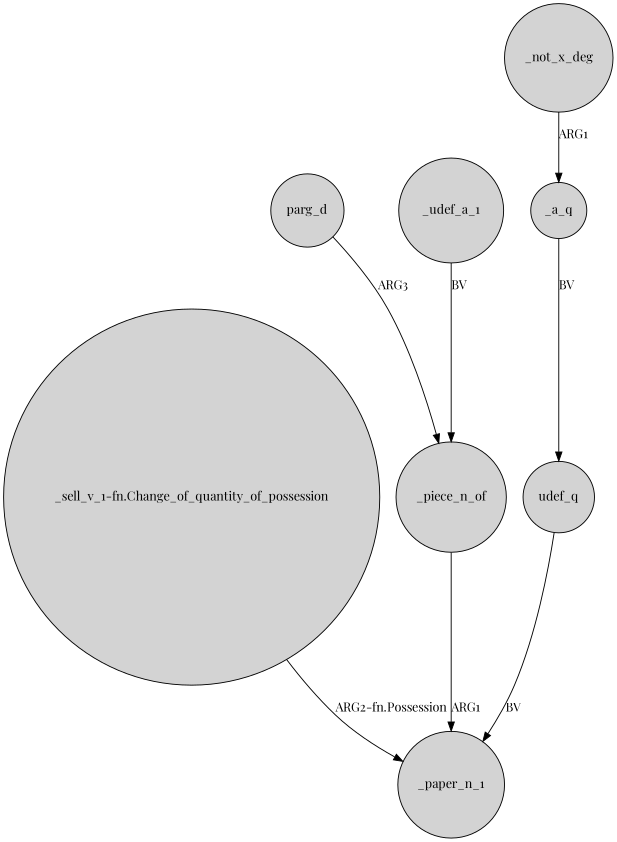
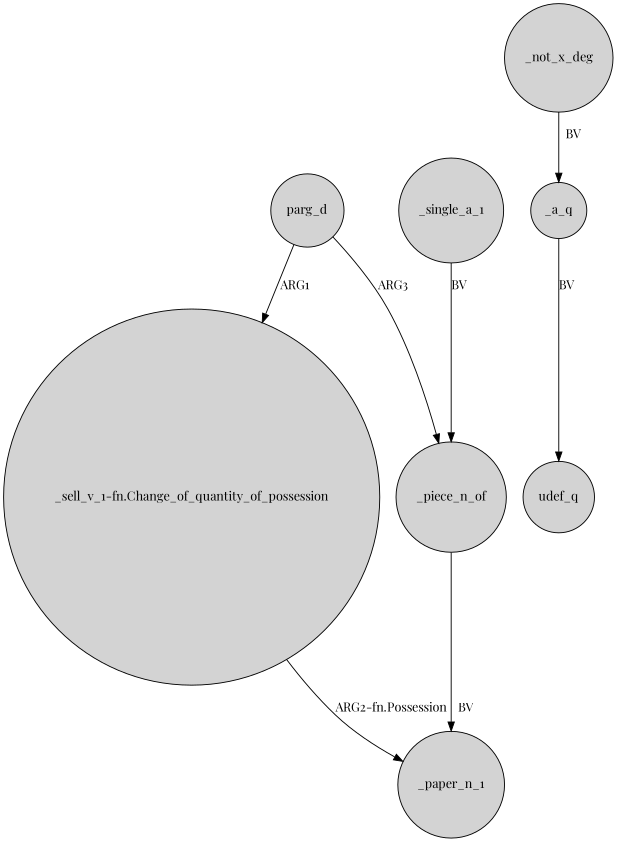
(574, 135) -> (574, 135)
(451, 210) -> (451, 210)
none -> (280, 279)
(531, 637) -> none
(466, 708) -> (466, 708)
